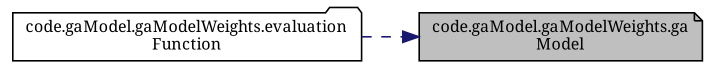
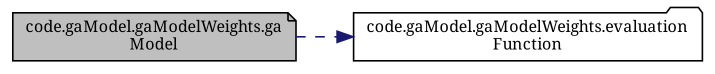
(382, 37) -> (316, 37)
